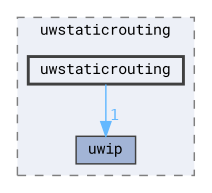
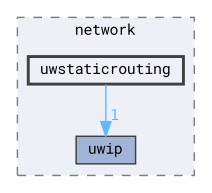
(106, 31) -> (106, 31)
